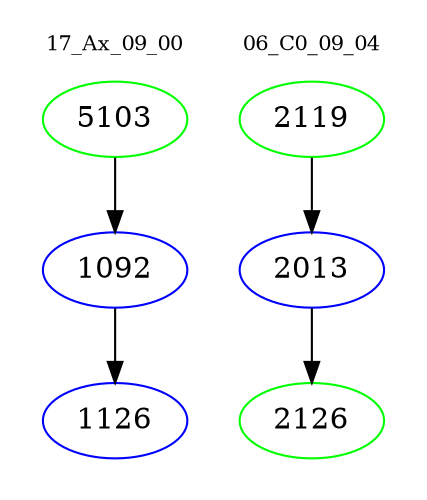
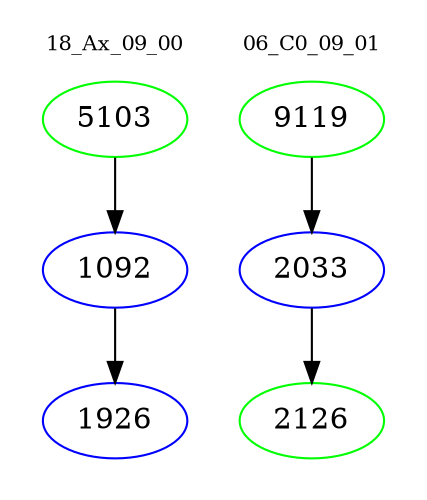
(115, 45) -> (115, 45)
(312, 45) -> (312, 45)
(312, 119) -> (312, 119)
(312, 270) -> (312, 270)
(115, 421) -> (115, 421)
